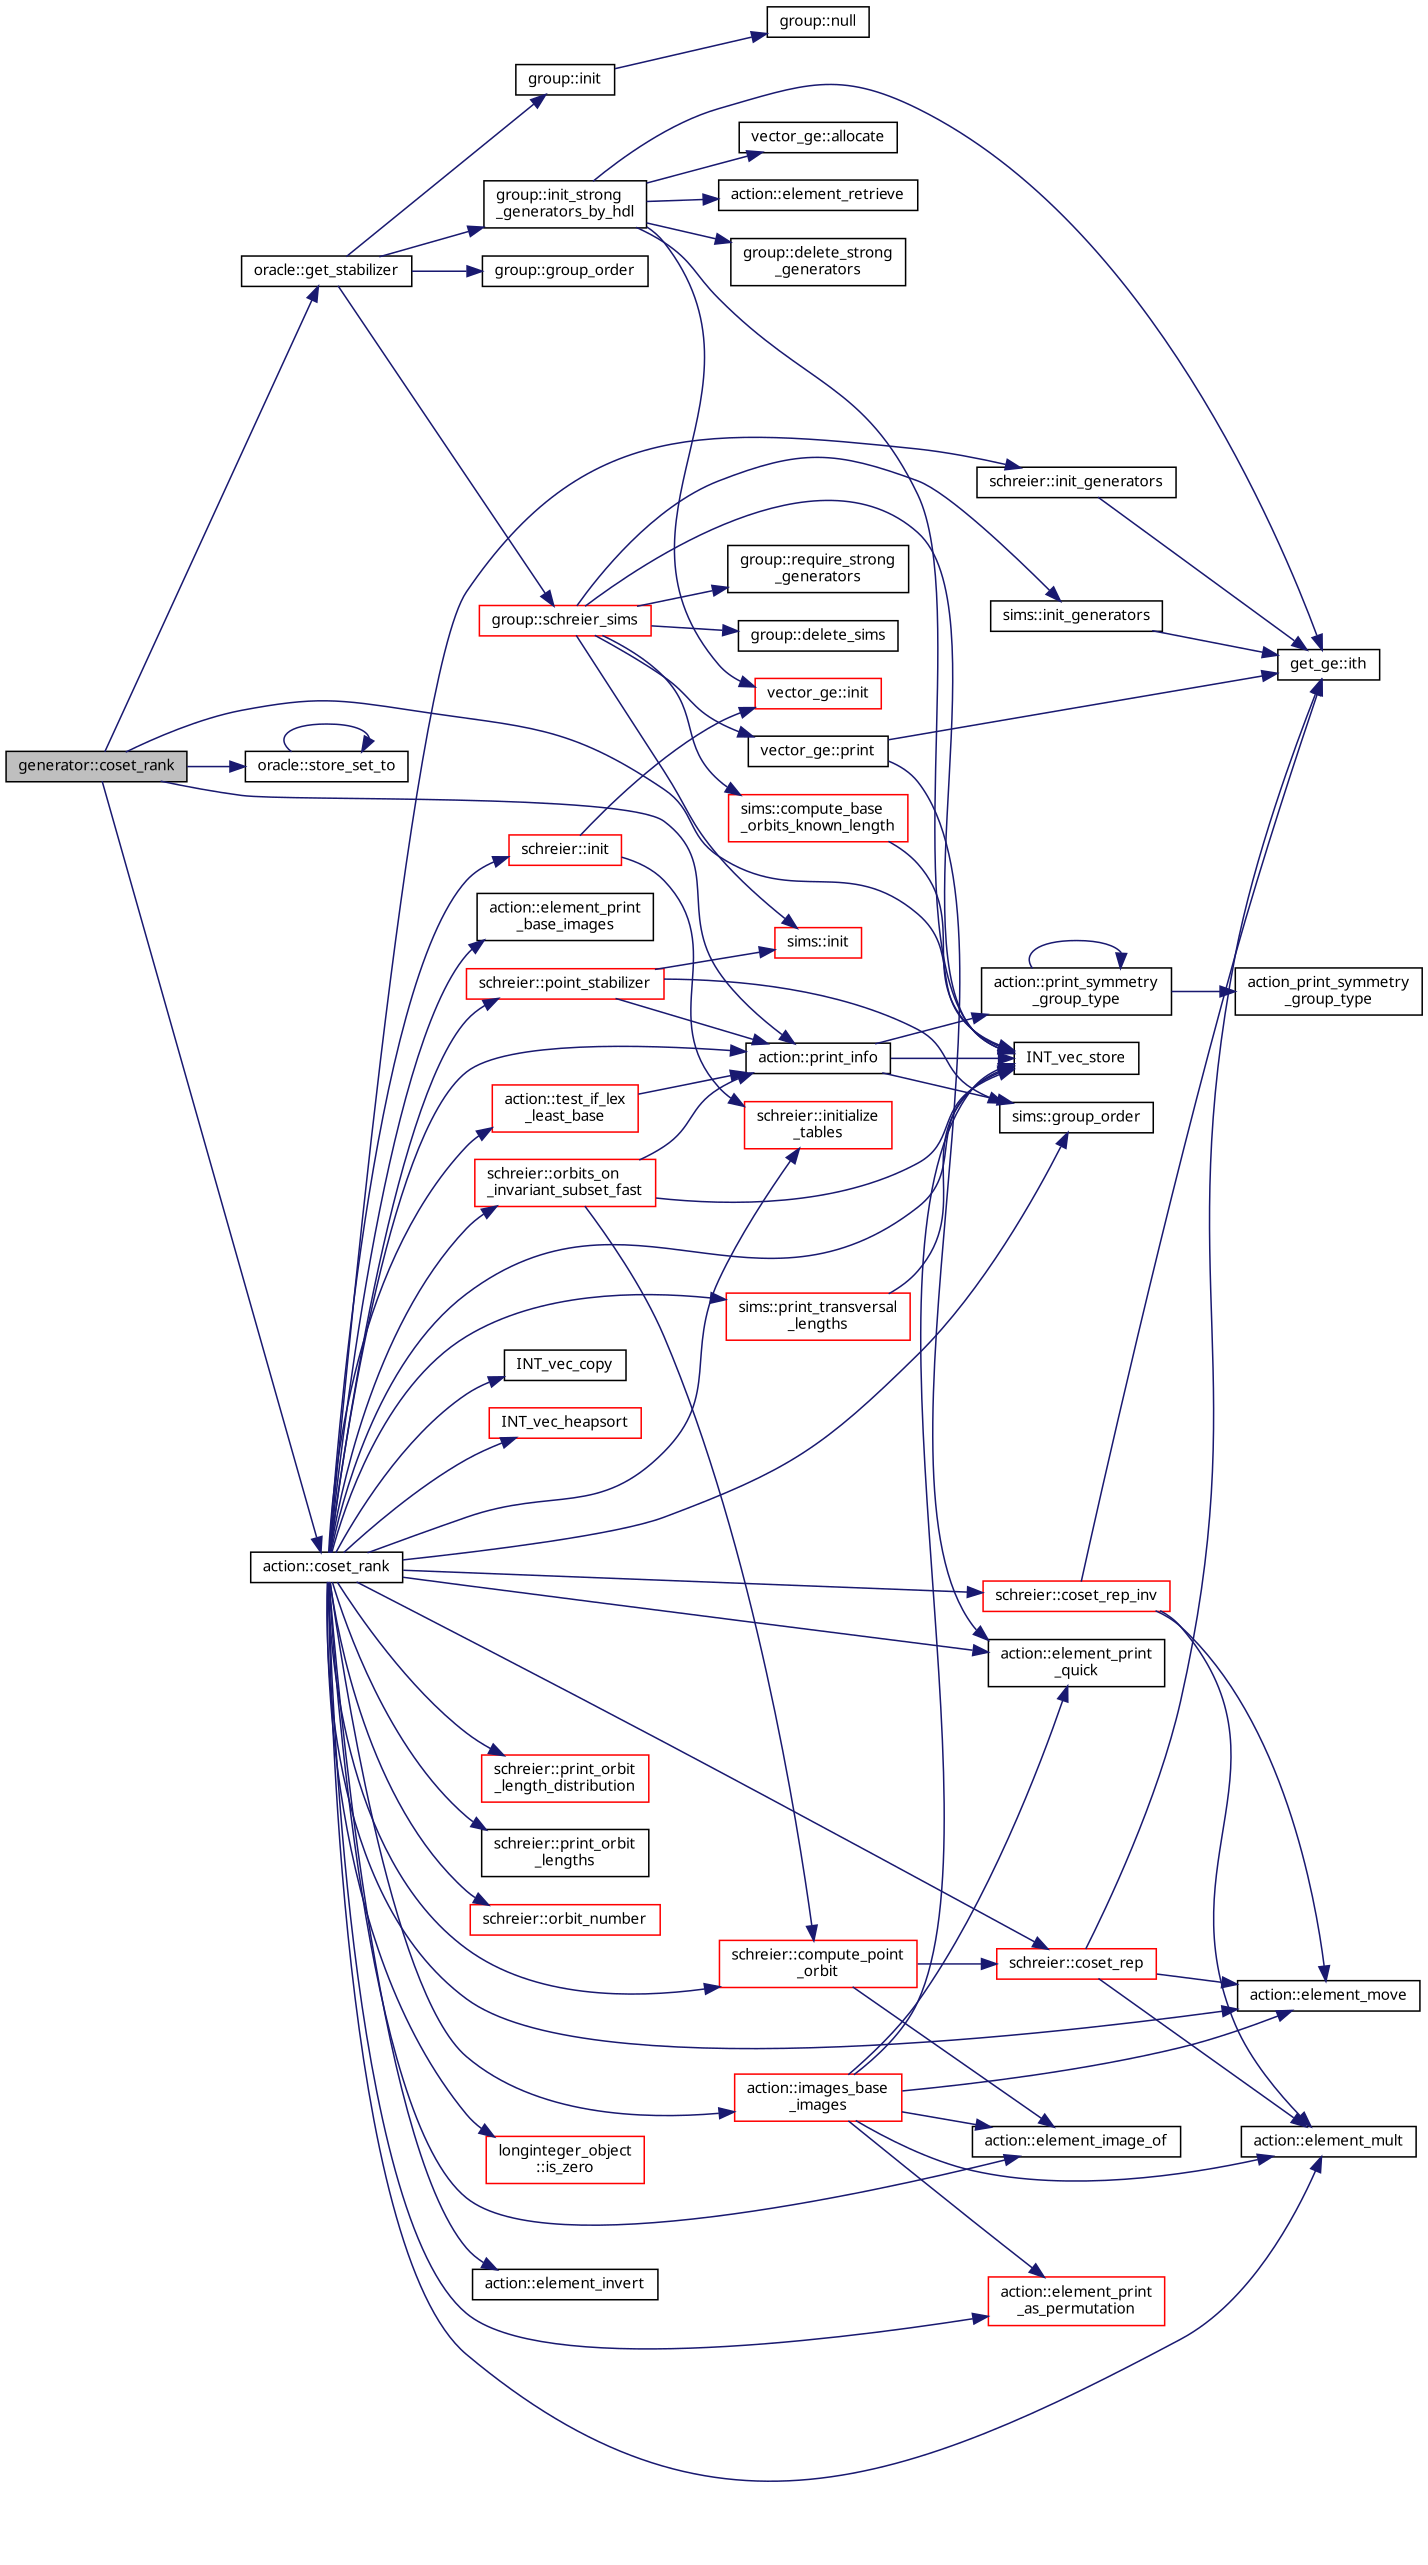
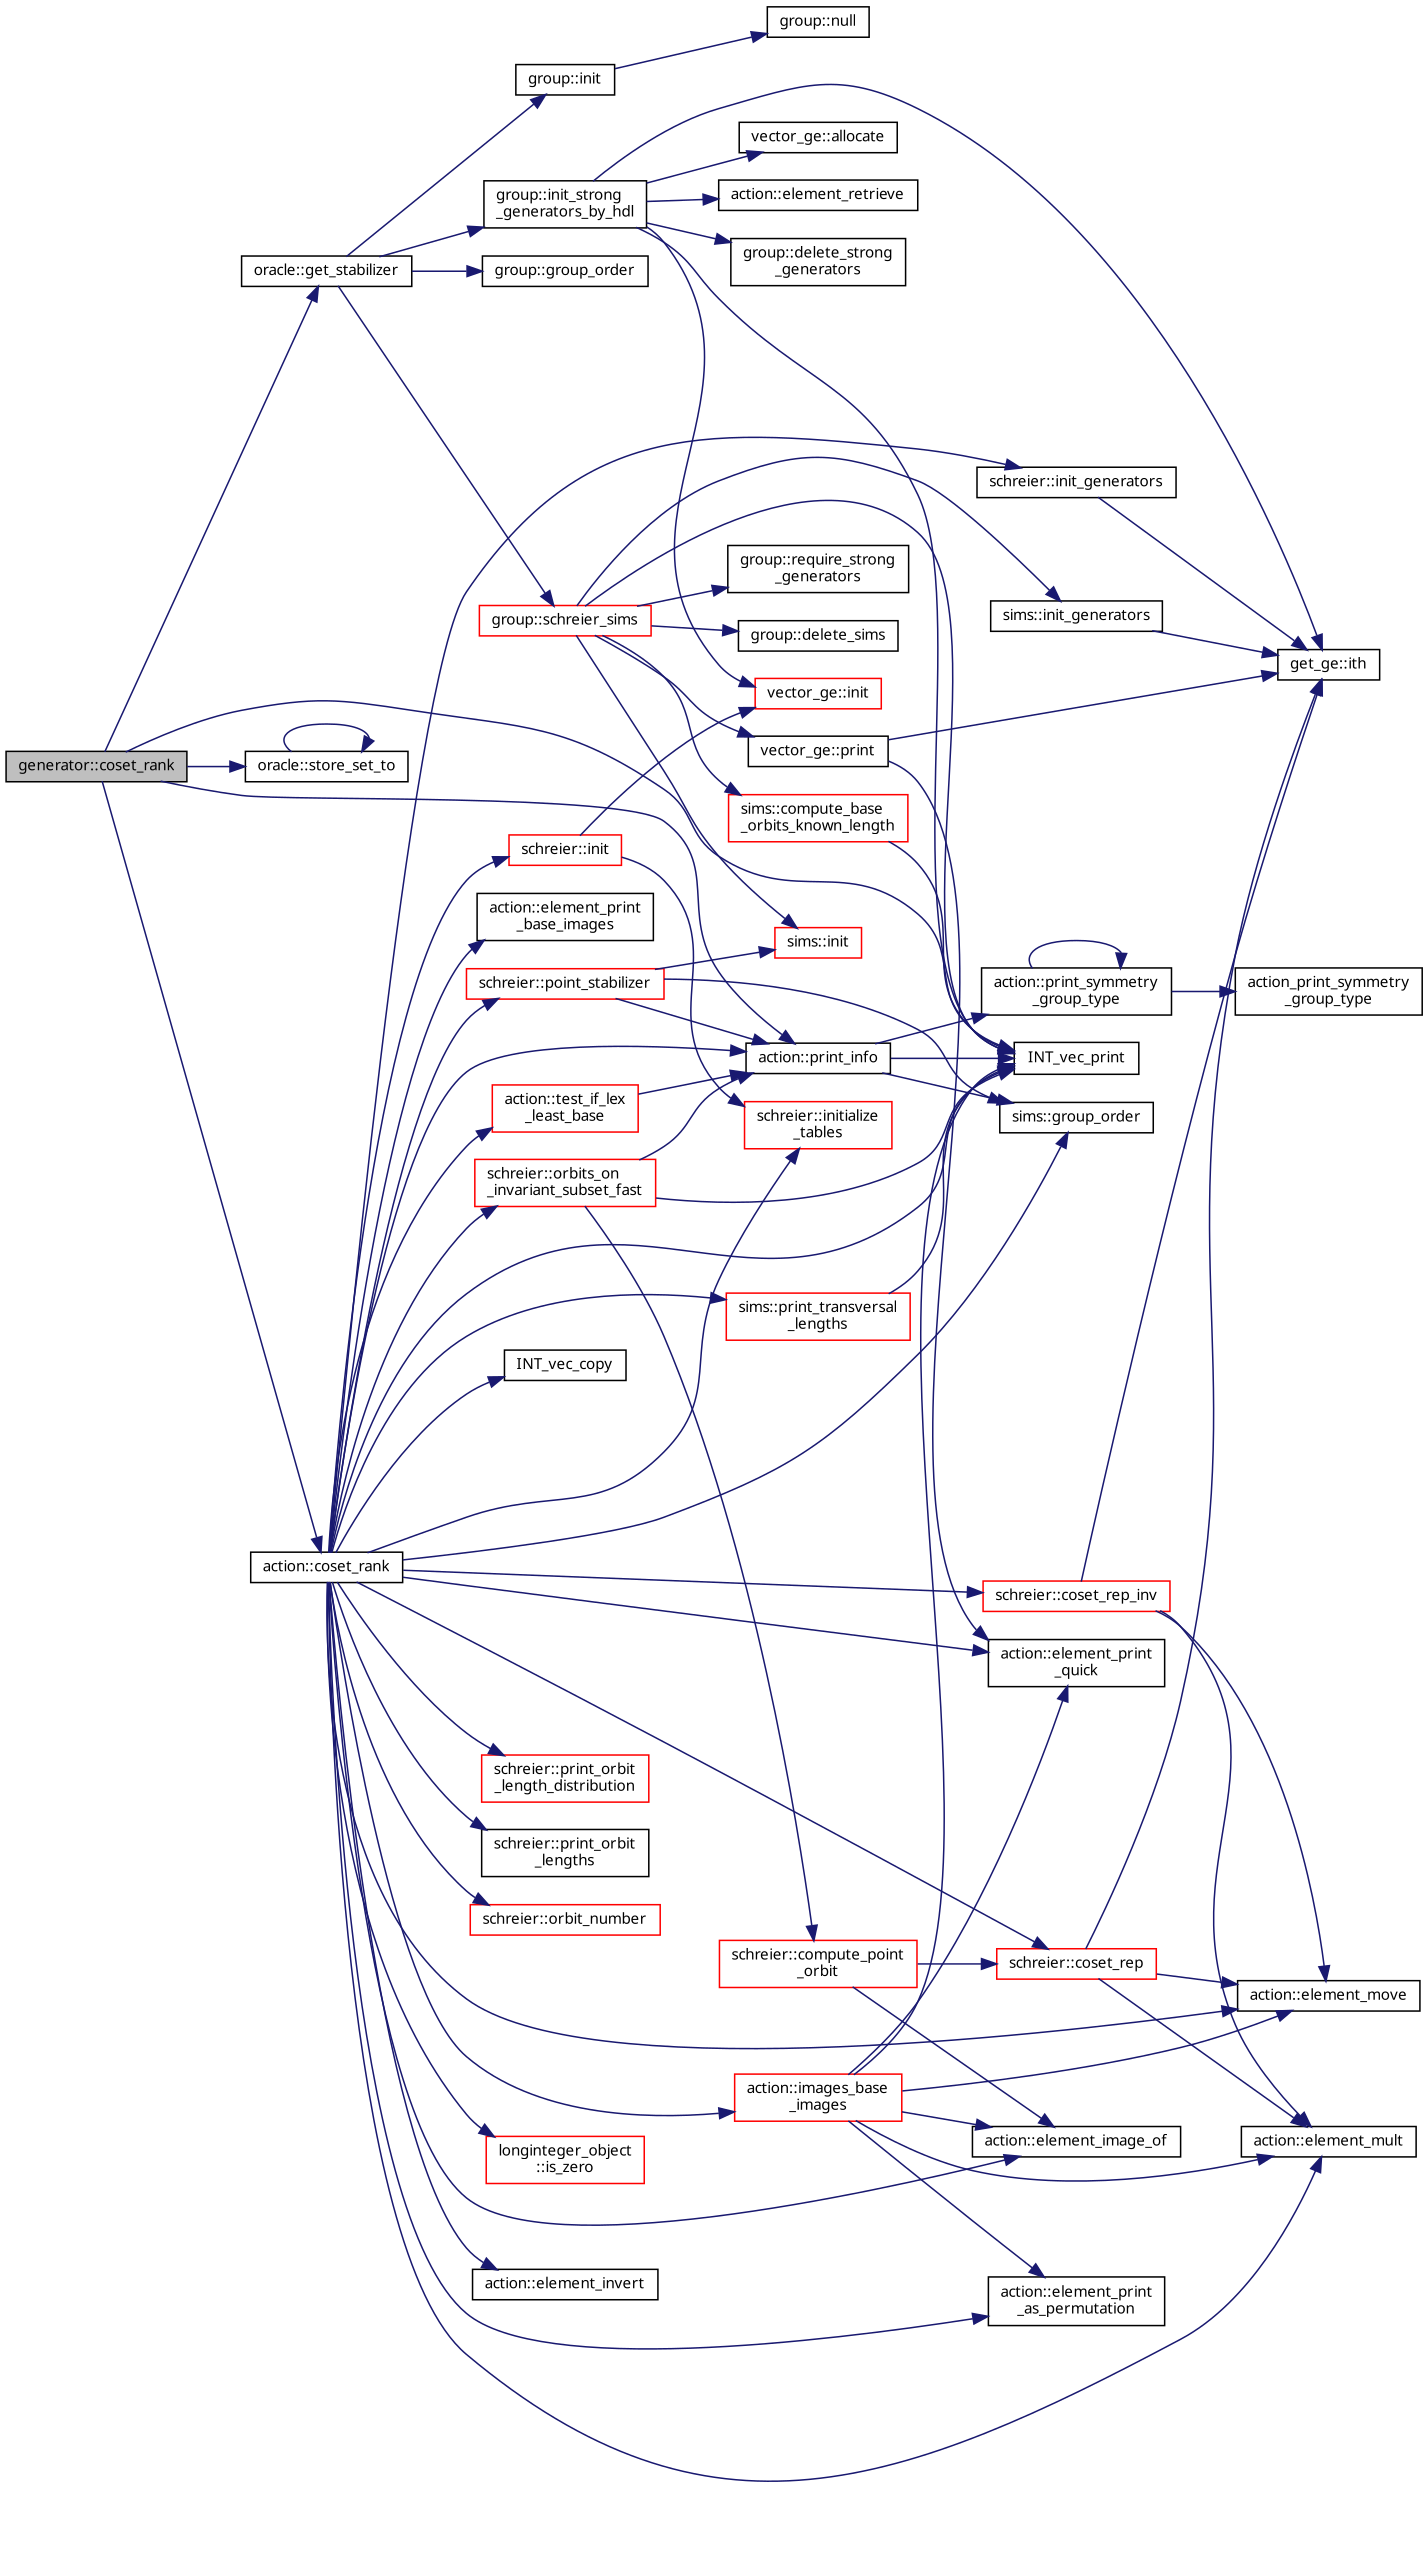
(1077, 1058) -> (1077, 1058)
(565, 1423) -> none
(413, 1892) -> none
(1077, 2301) -> (1077, 2301)
